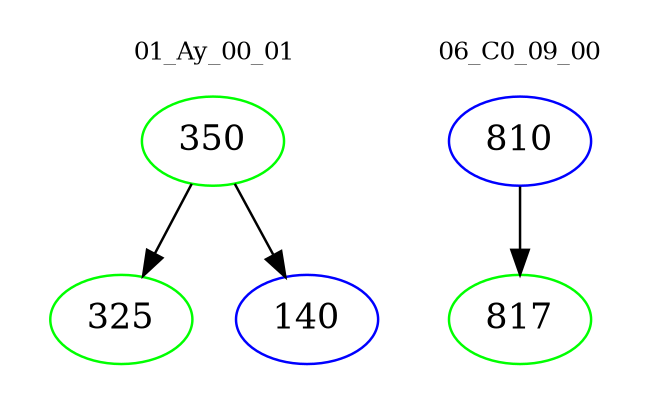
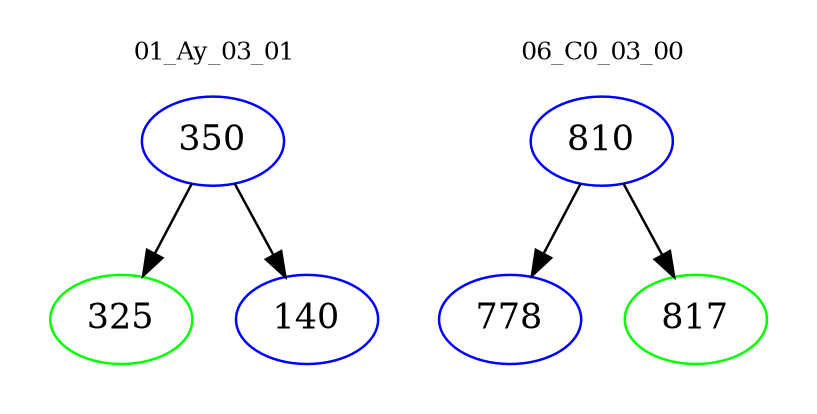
(214, 53) -> (214, 53)
(520, 53) -> (603, 53)
(213, 141) -> (213, 141)
none -> (510, 319)
